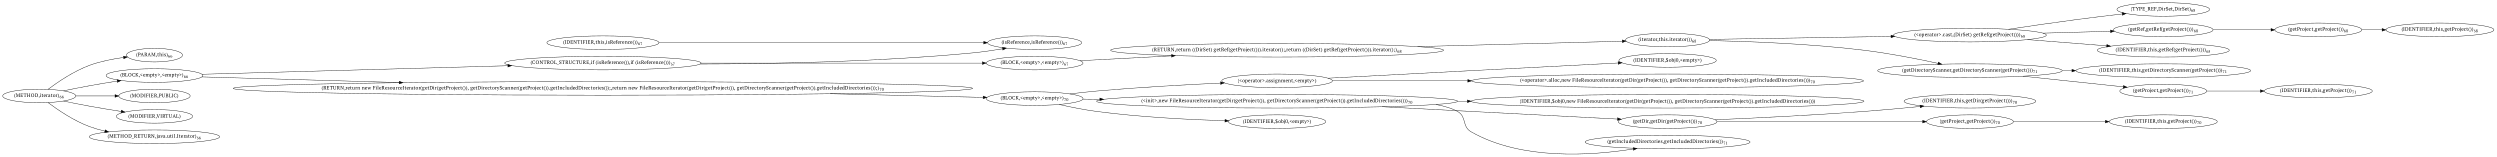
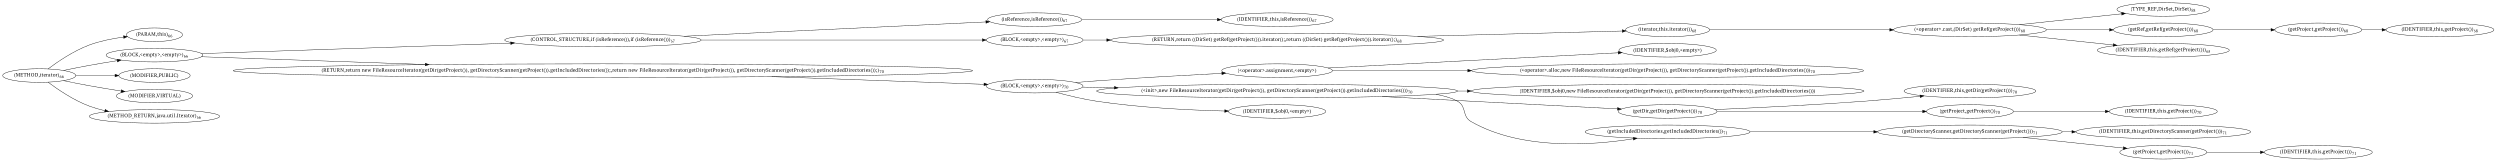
(2193, 9) -> (2193, 9)
(821, 43) -> (1150, 20)
(1824, 46) -> (1812, 132)
